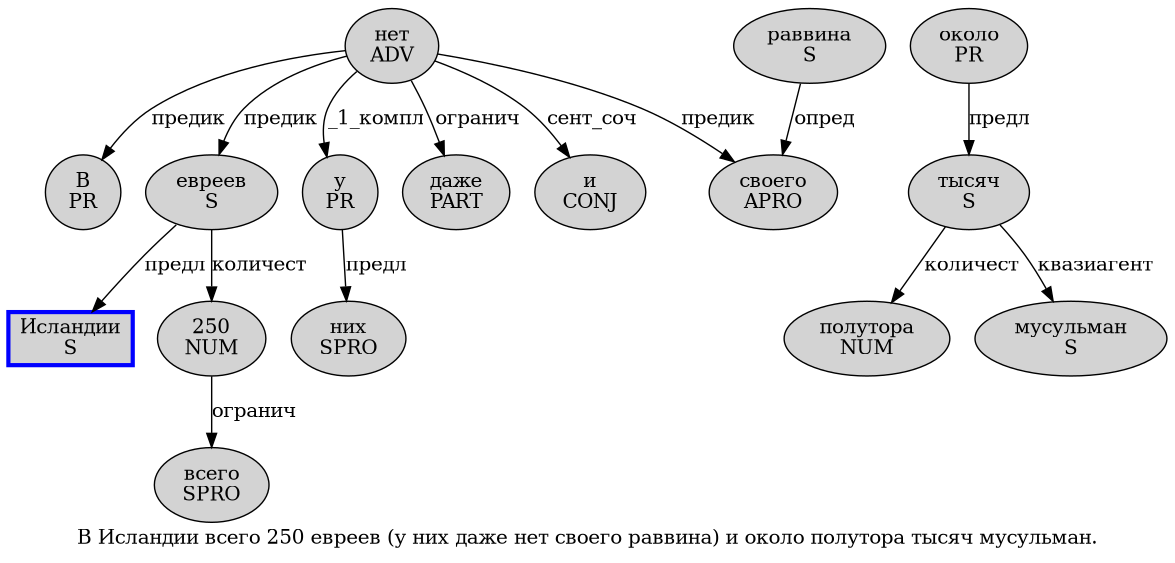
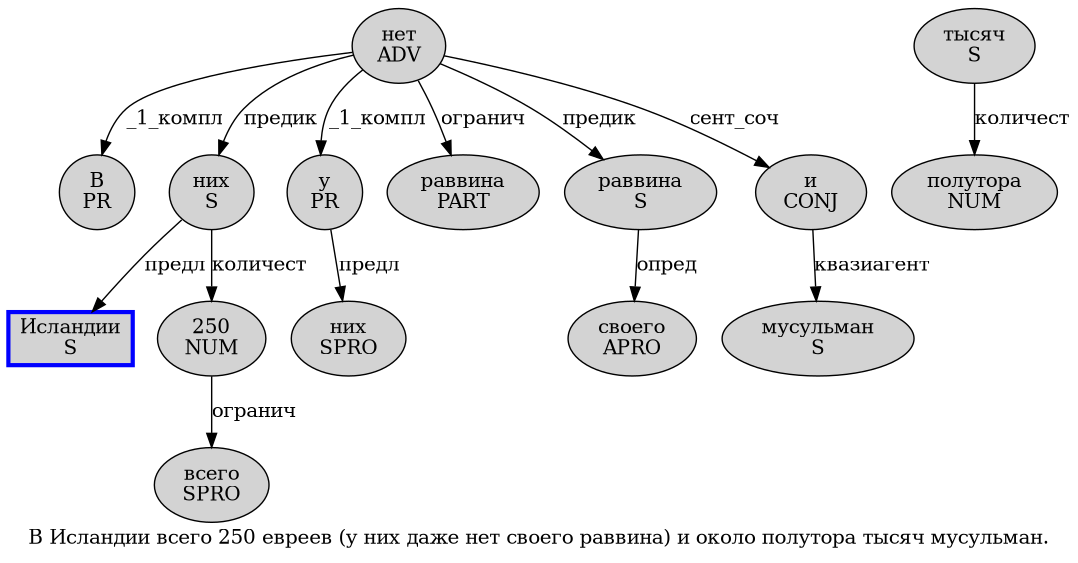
(969, 46) -> none
(586, 88) -> (519, 102)
(189, 119) -> (175, 119)
(212, 192) -> (212, 192)
(456, 192) -> (463, 192)
(1025, 255) -> (814, 258)
